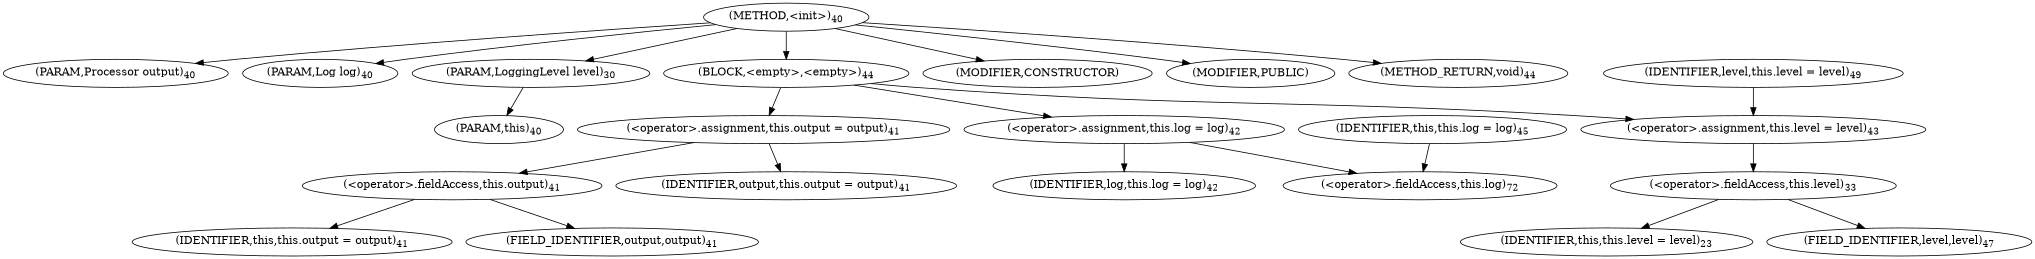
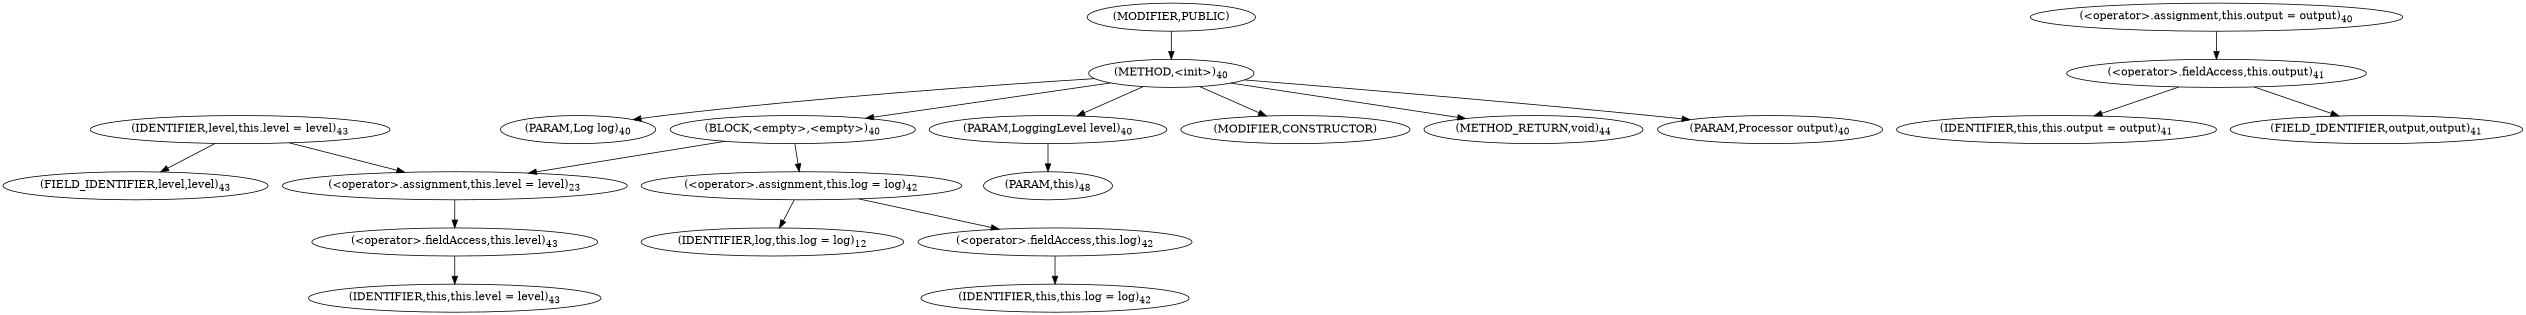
(1019, 43) -> (1171, 41)
(610, 72) -> (1127, 128)
(868, 72) -> (875, 128)
(1856, 72) -> (343, 128)
(776, 98) -> none
(536, 128) -> (1085, 185)
(894, 128) -> (2347, 16)
(1523, 128) -> (1146, 297)
(1874, 128) -> (575, 185)
(1427, 154) -> (1055, 266)
(1213, 185) -> (861, 241)
(1513, 185) -> (1148, 241)
(1851, 185) -> (552, 241)
(786, 186) -> none
(1823, 212) -> (191, 156)
(1707, 241) -> (555, 297)
(1989, 241) -> (225, 185)
